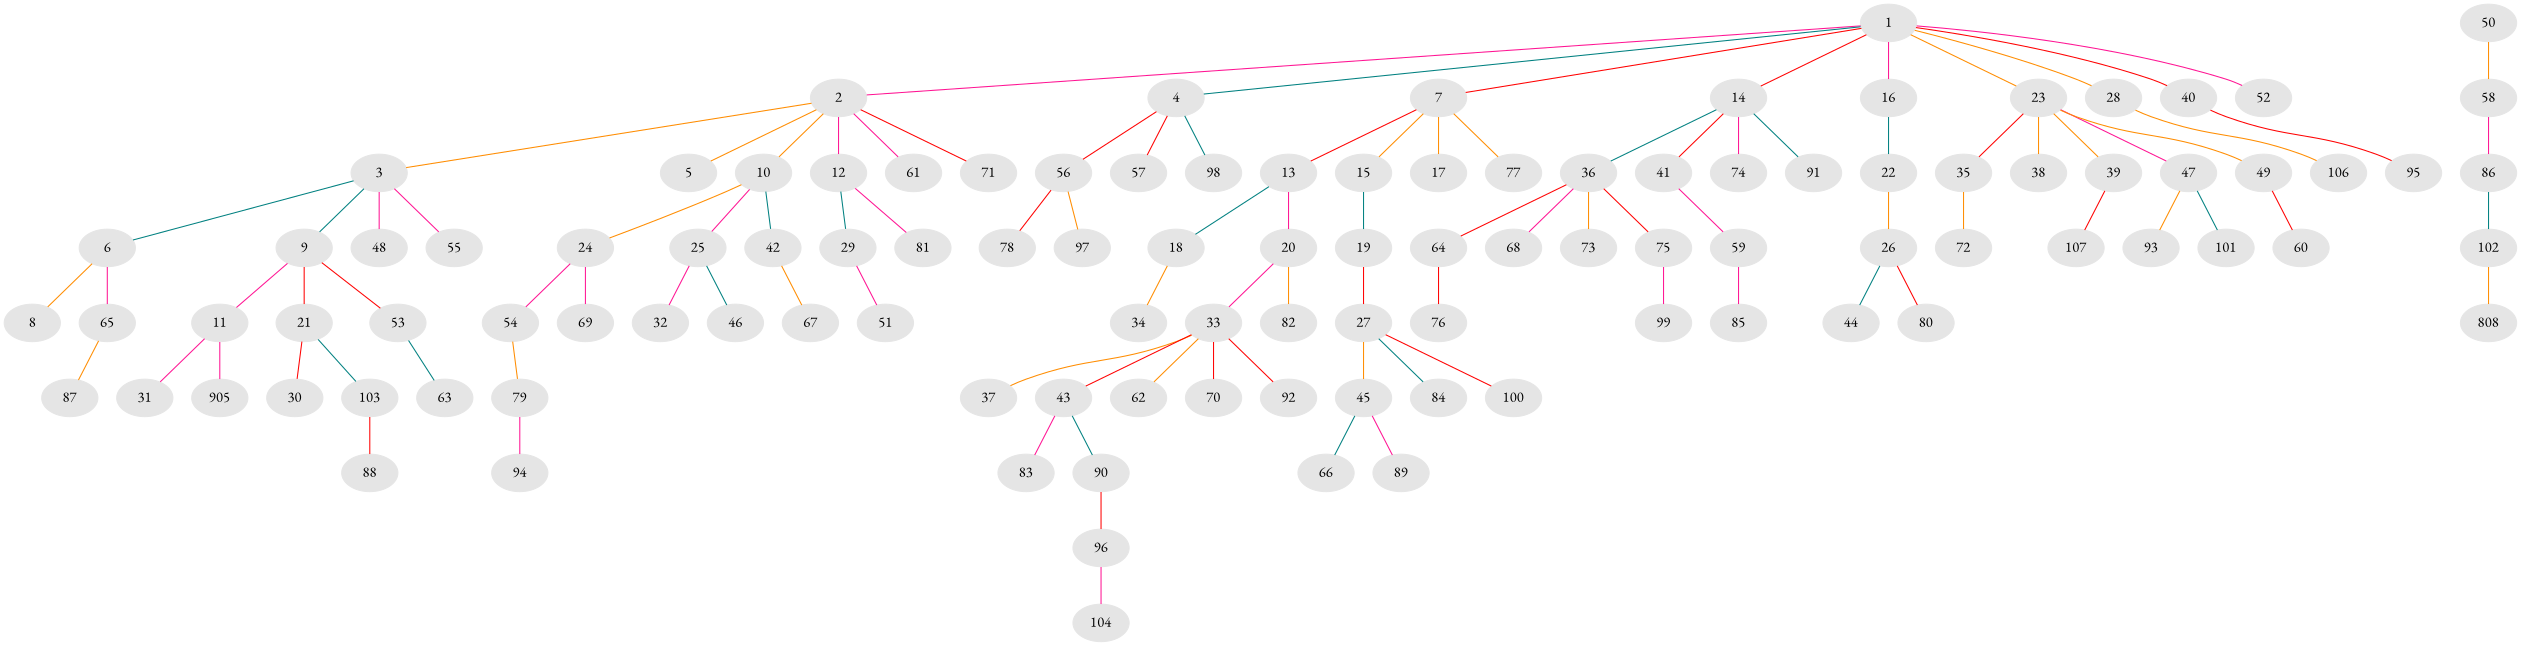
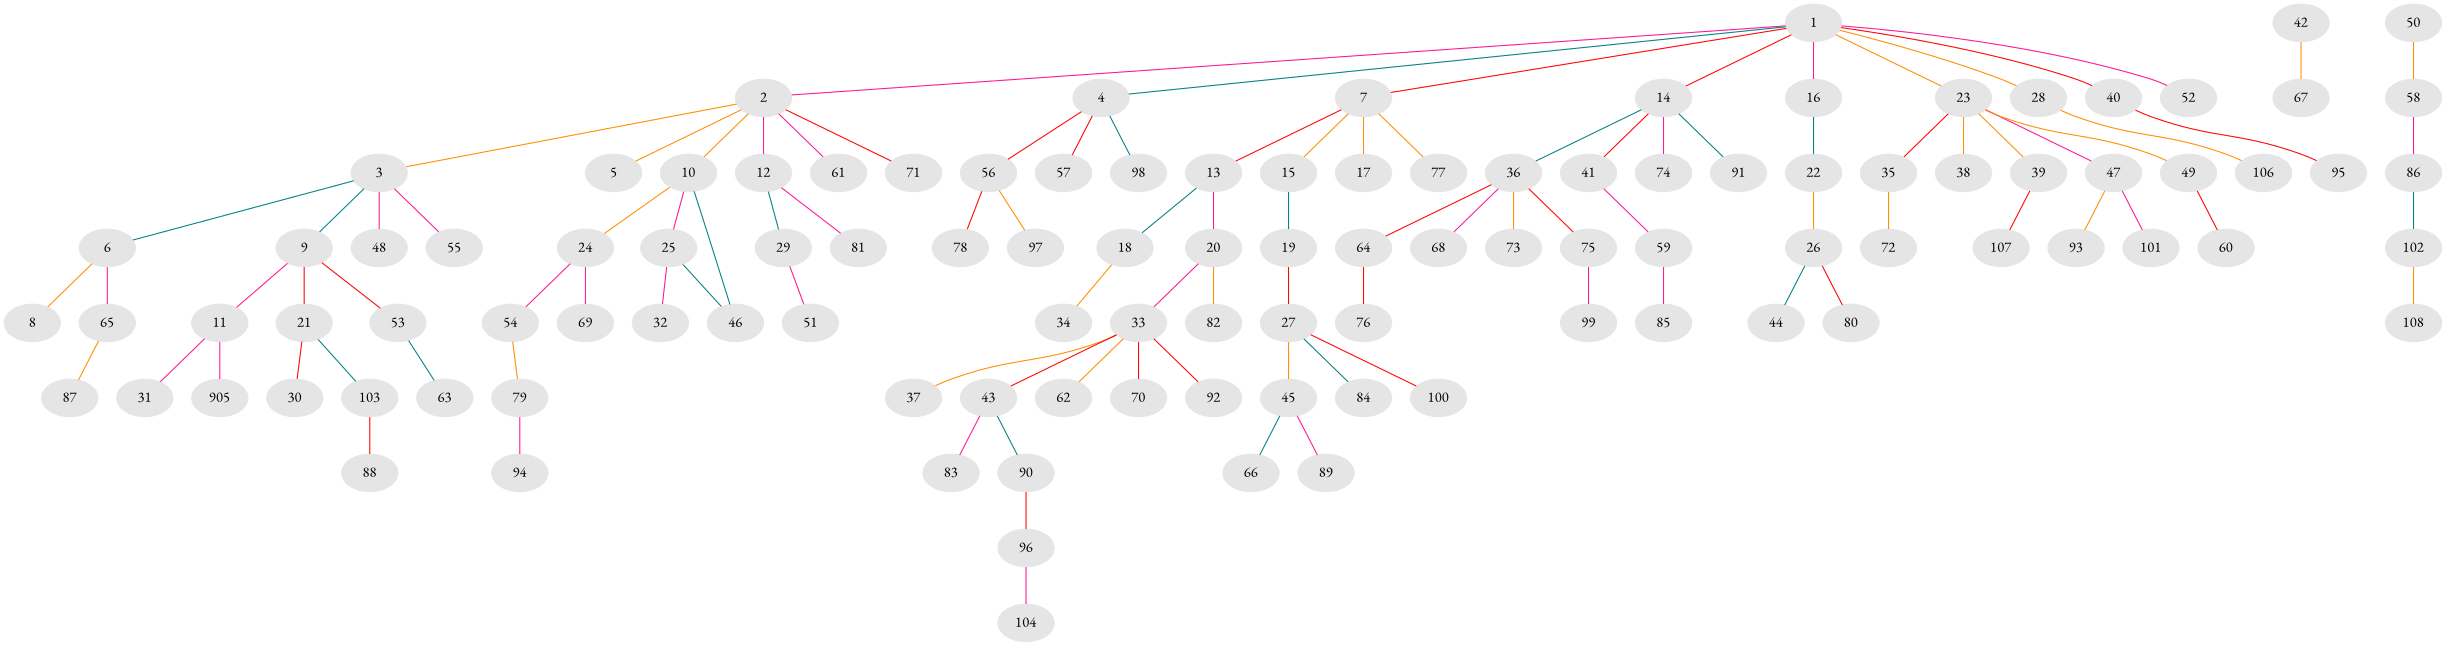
(768, 210) -> (712, 248)
(2207, 210) -> (2132, 210)
(2489, 323) -> (2414, 323)
